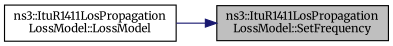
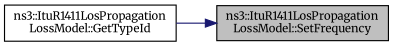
(90, 23) -> (90, 23)
